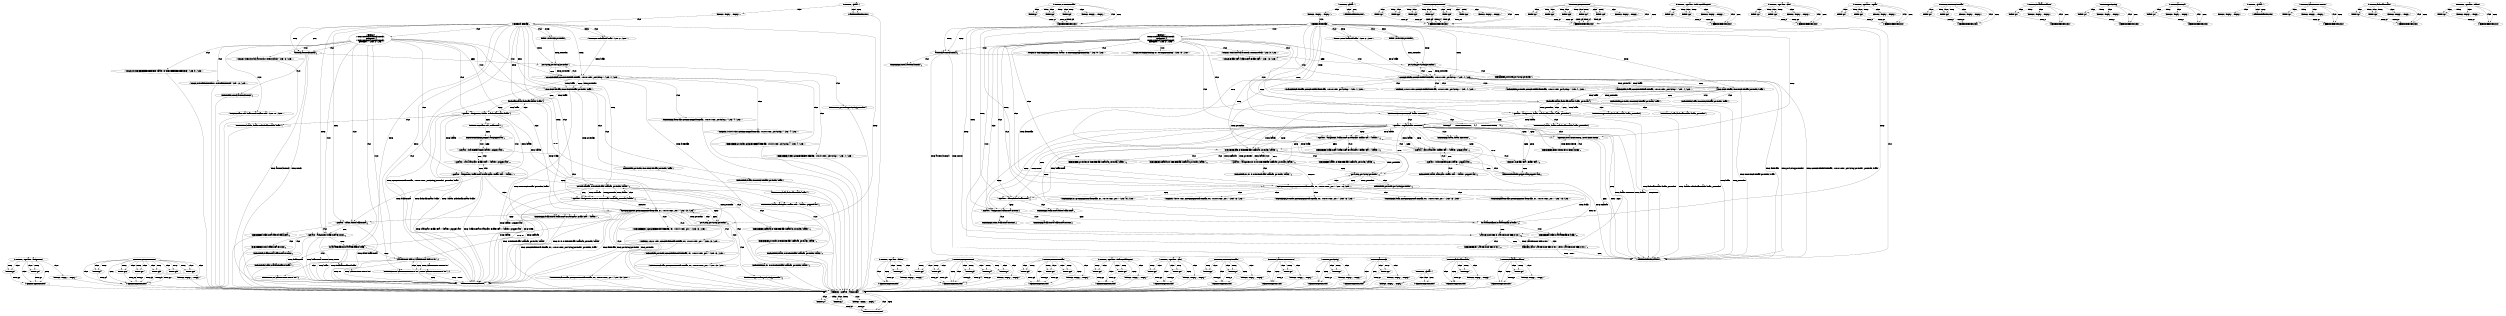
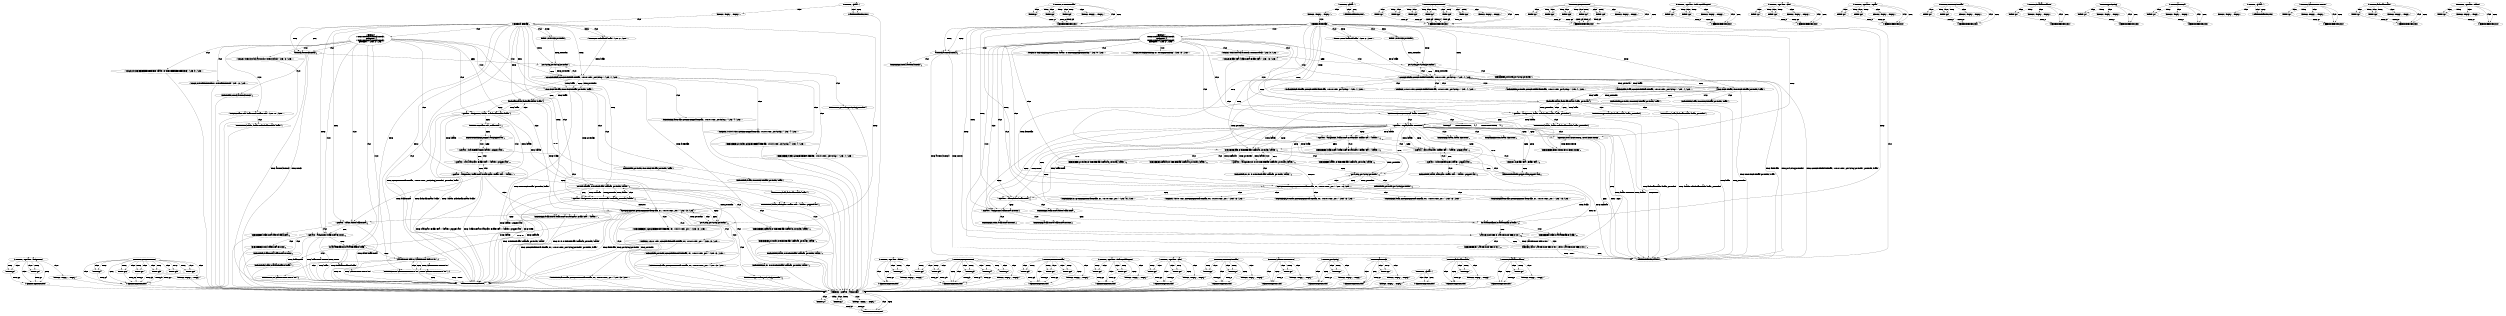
(377, 120) -> (258, 119)
none -> (1501, 138)
(1577, 145) -> (1379, 110)
